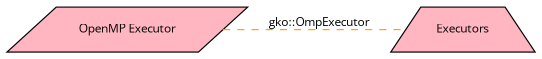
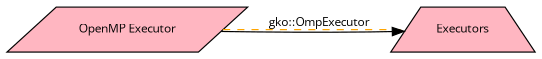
none -> (307, 32)
